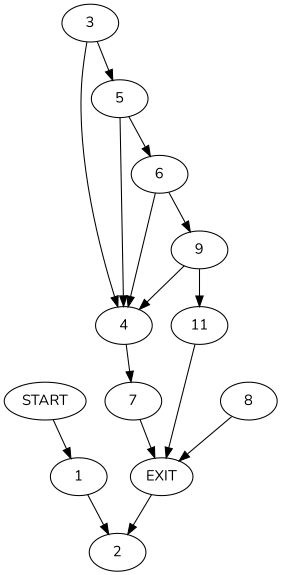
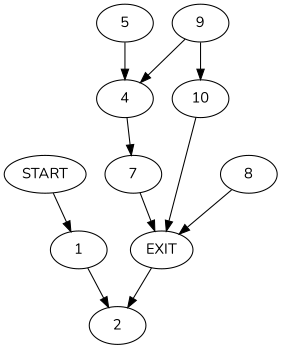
(90, 23) -> none
(160, 174) -> none
(199, 325) -> (201, 99)
